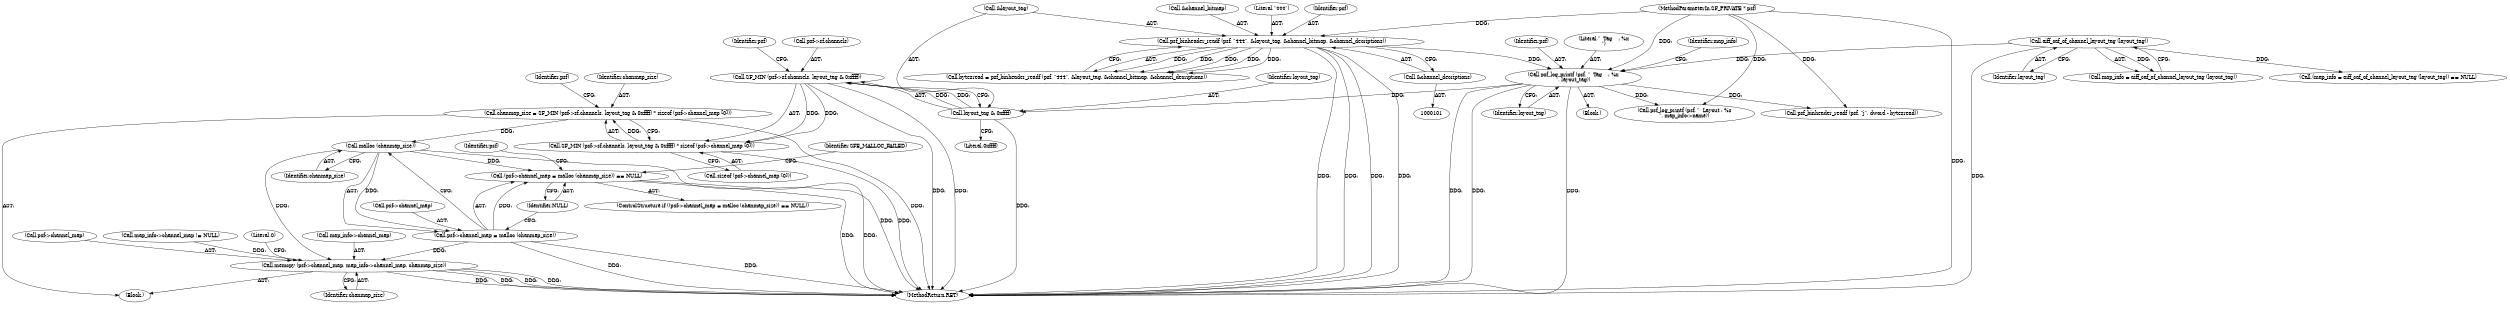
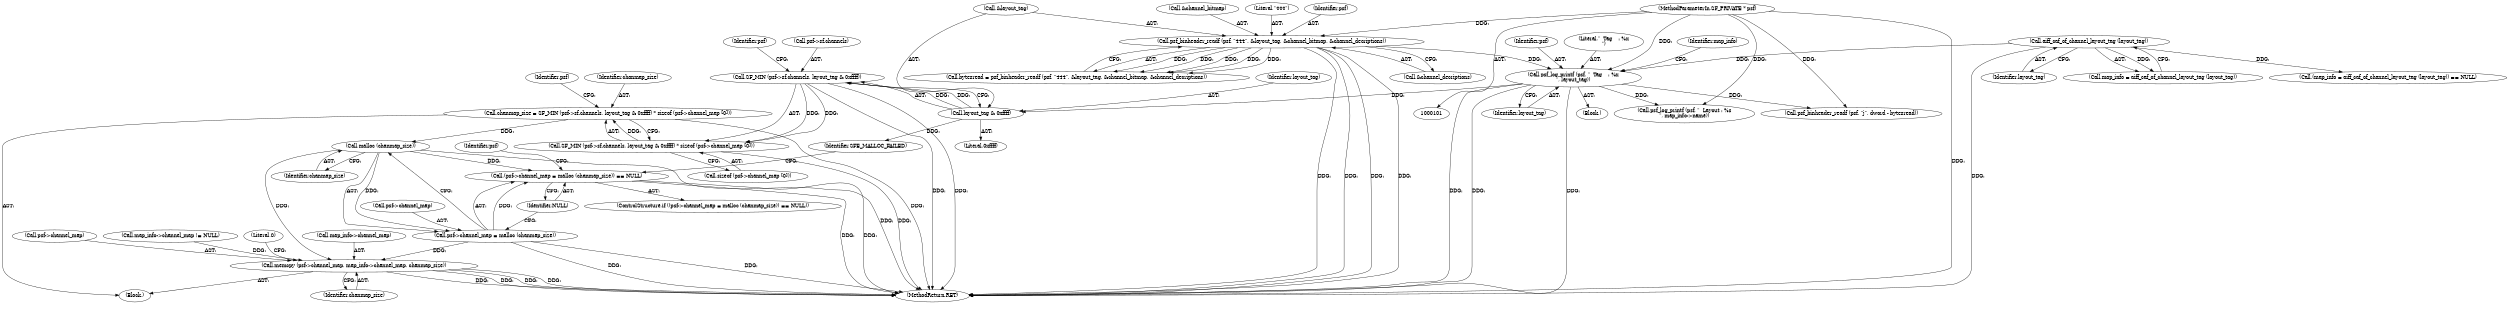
(1435, 94) -> (1521, 26)
(988, 132) -> (988, 132)
(1016, 219) -> (923, 130)
